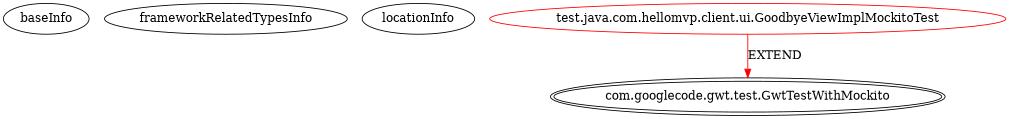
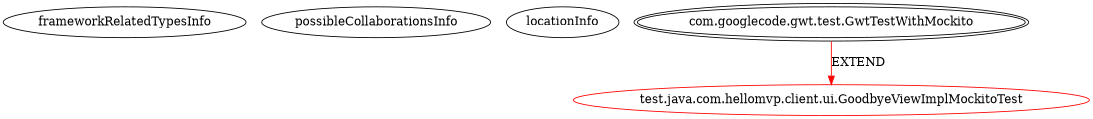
(46, 19) -> none
none -> (376, 22)
(748, 52) -> (831, 58)
